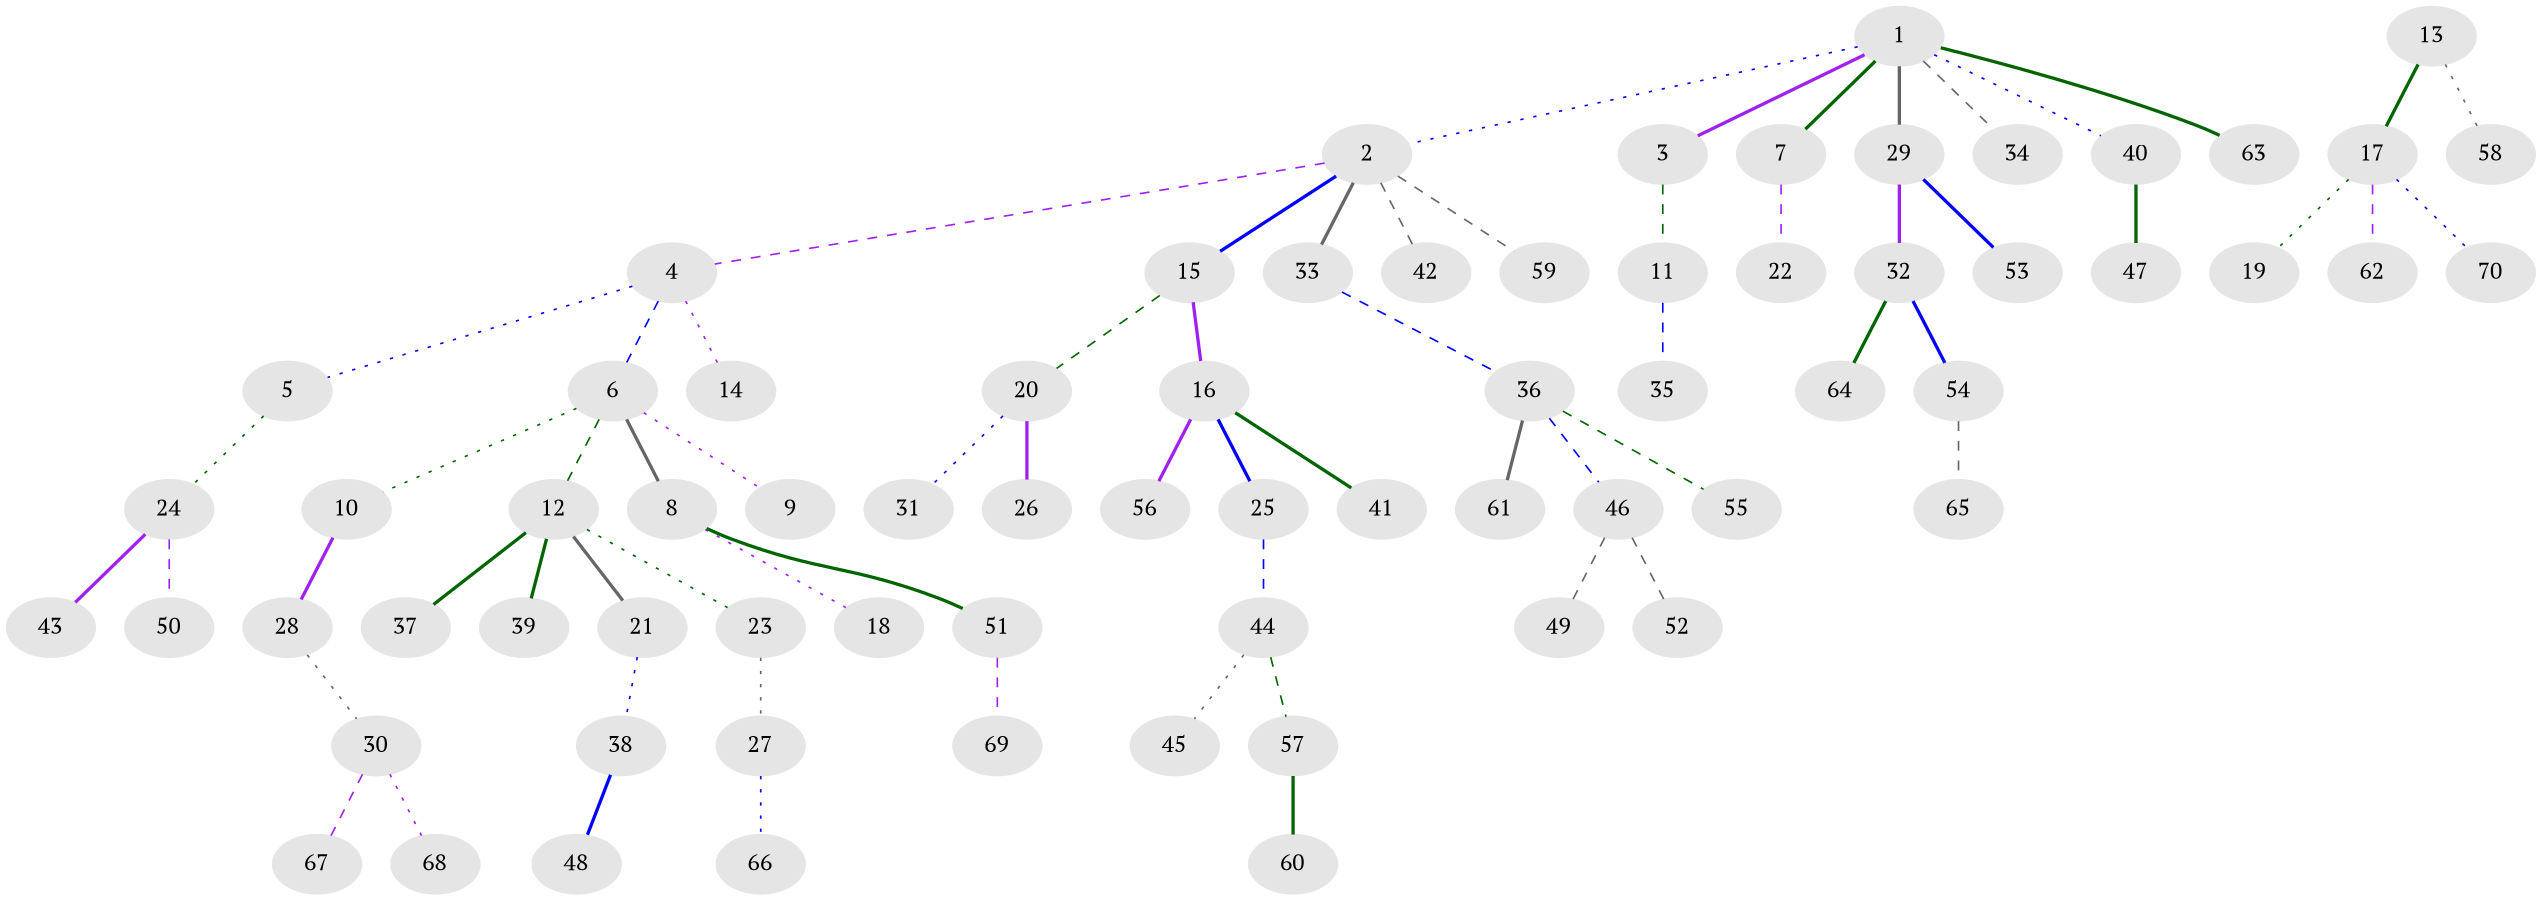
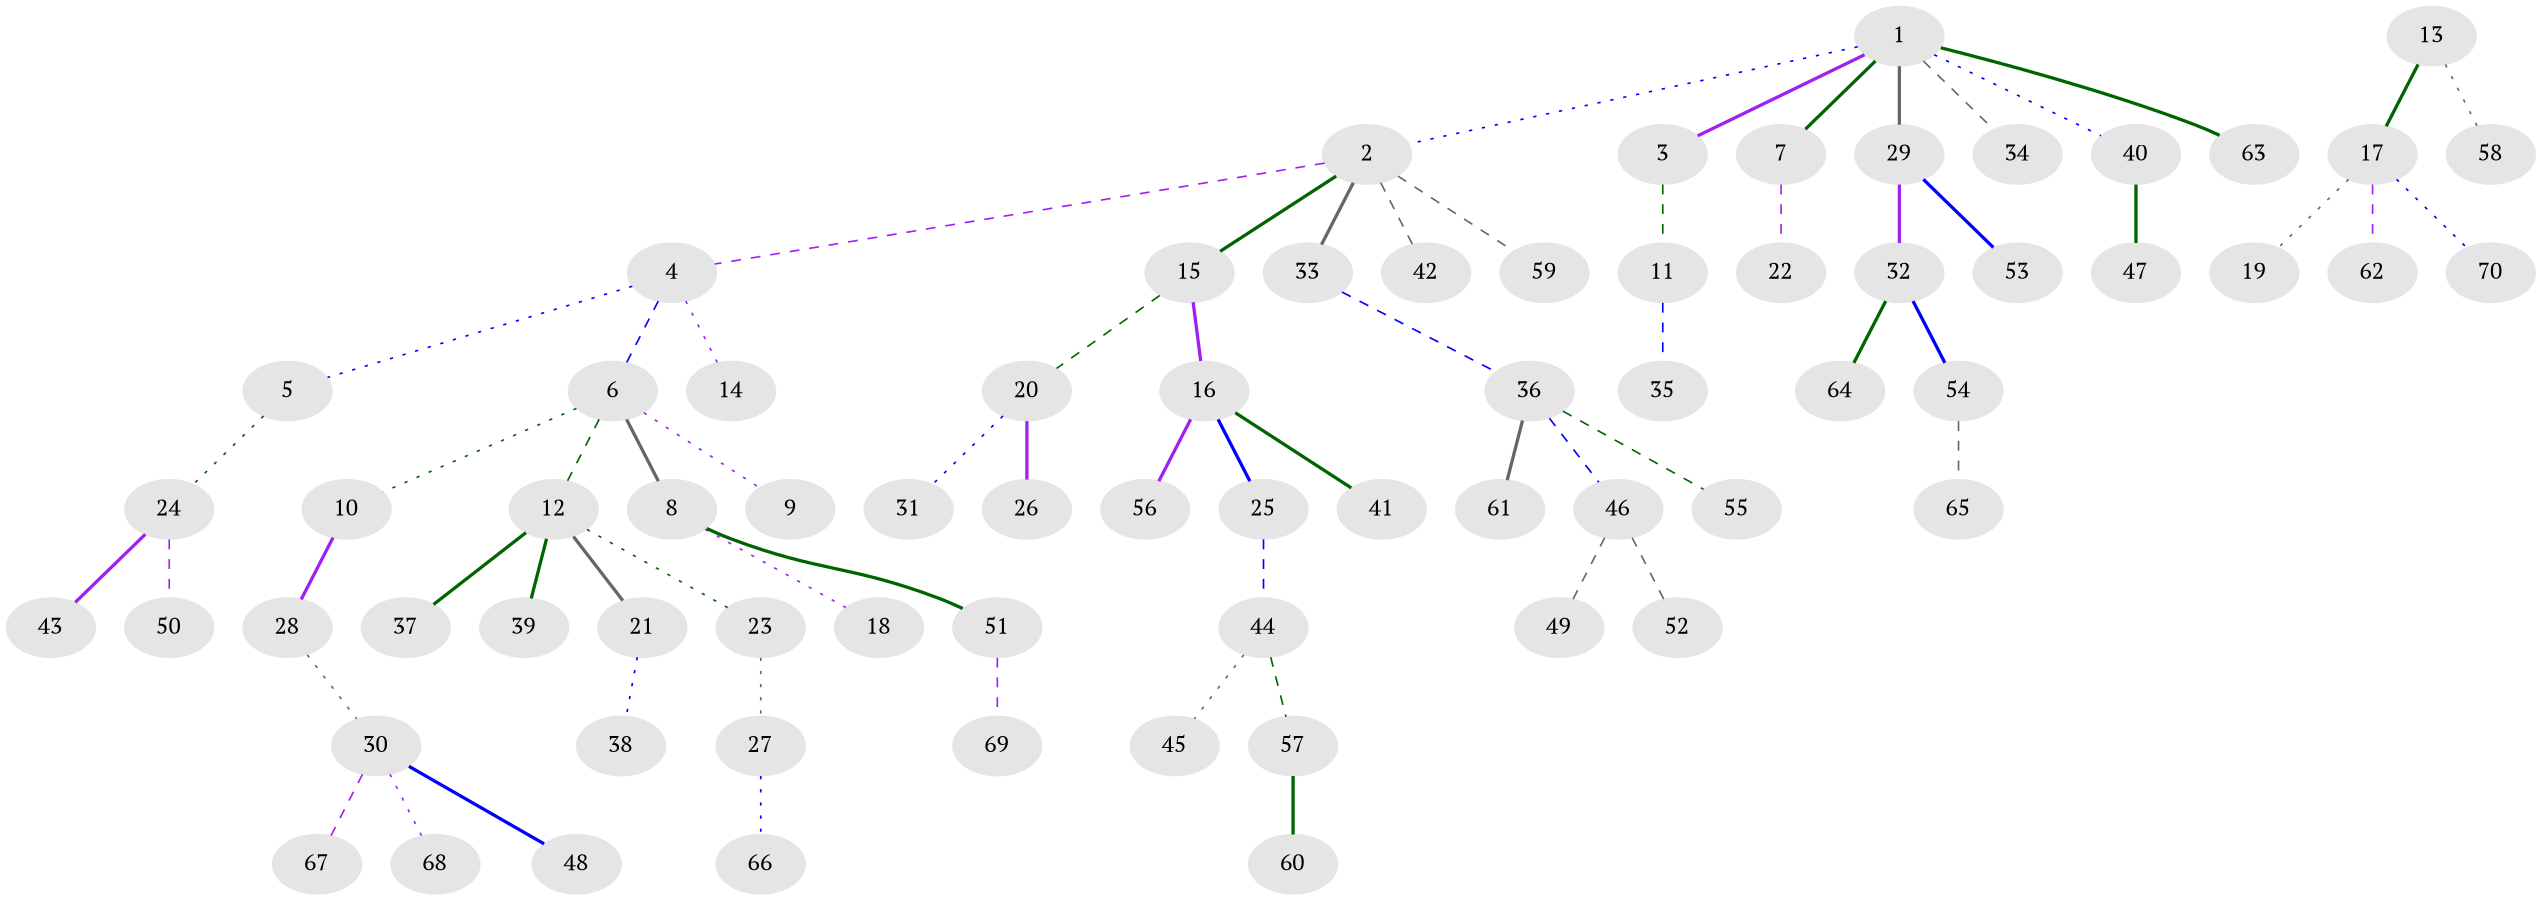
(2314, 213) -> (2314, 213)
(1278, 214) -> (1278, 214)
(599, 805) -> (476, 805)
